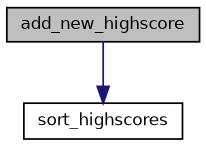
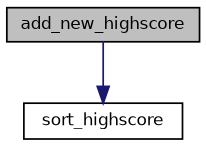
(103, 121) -> (103, 121)
